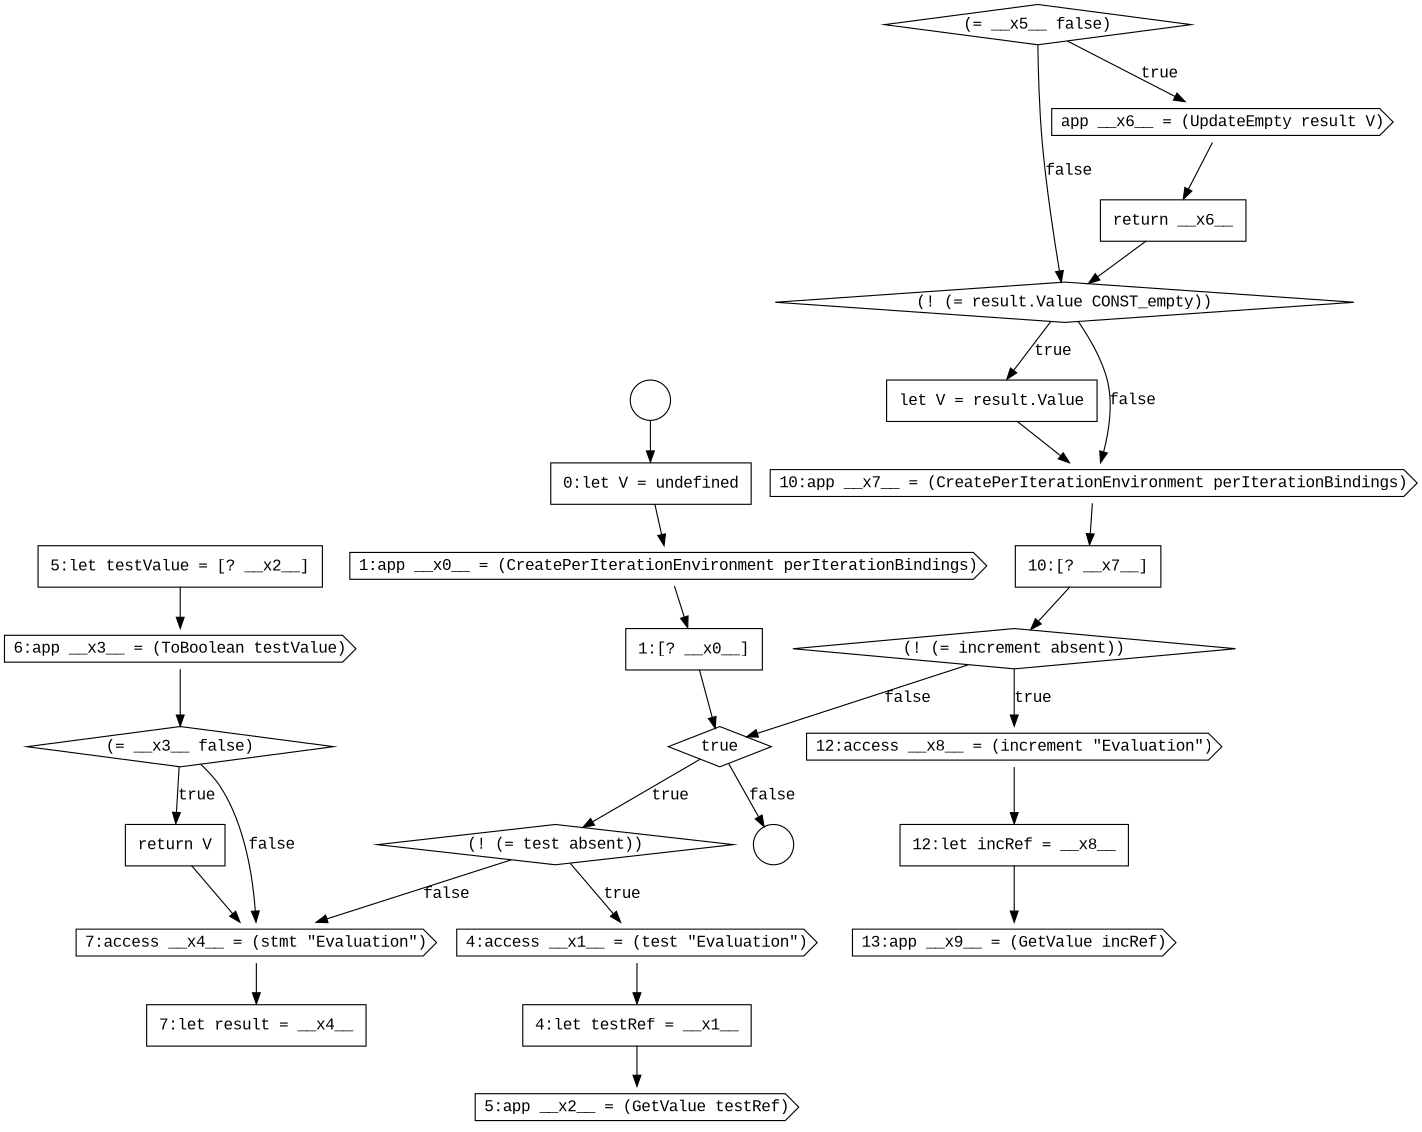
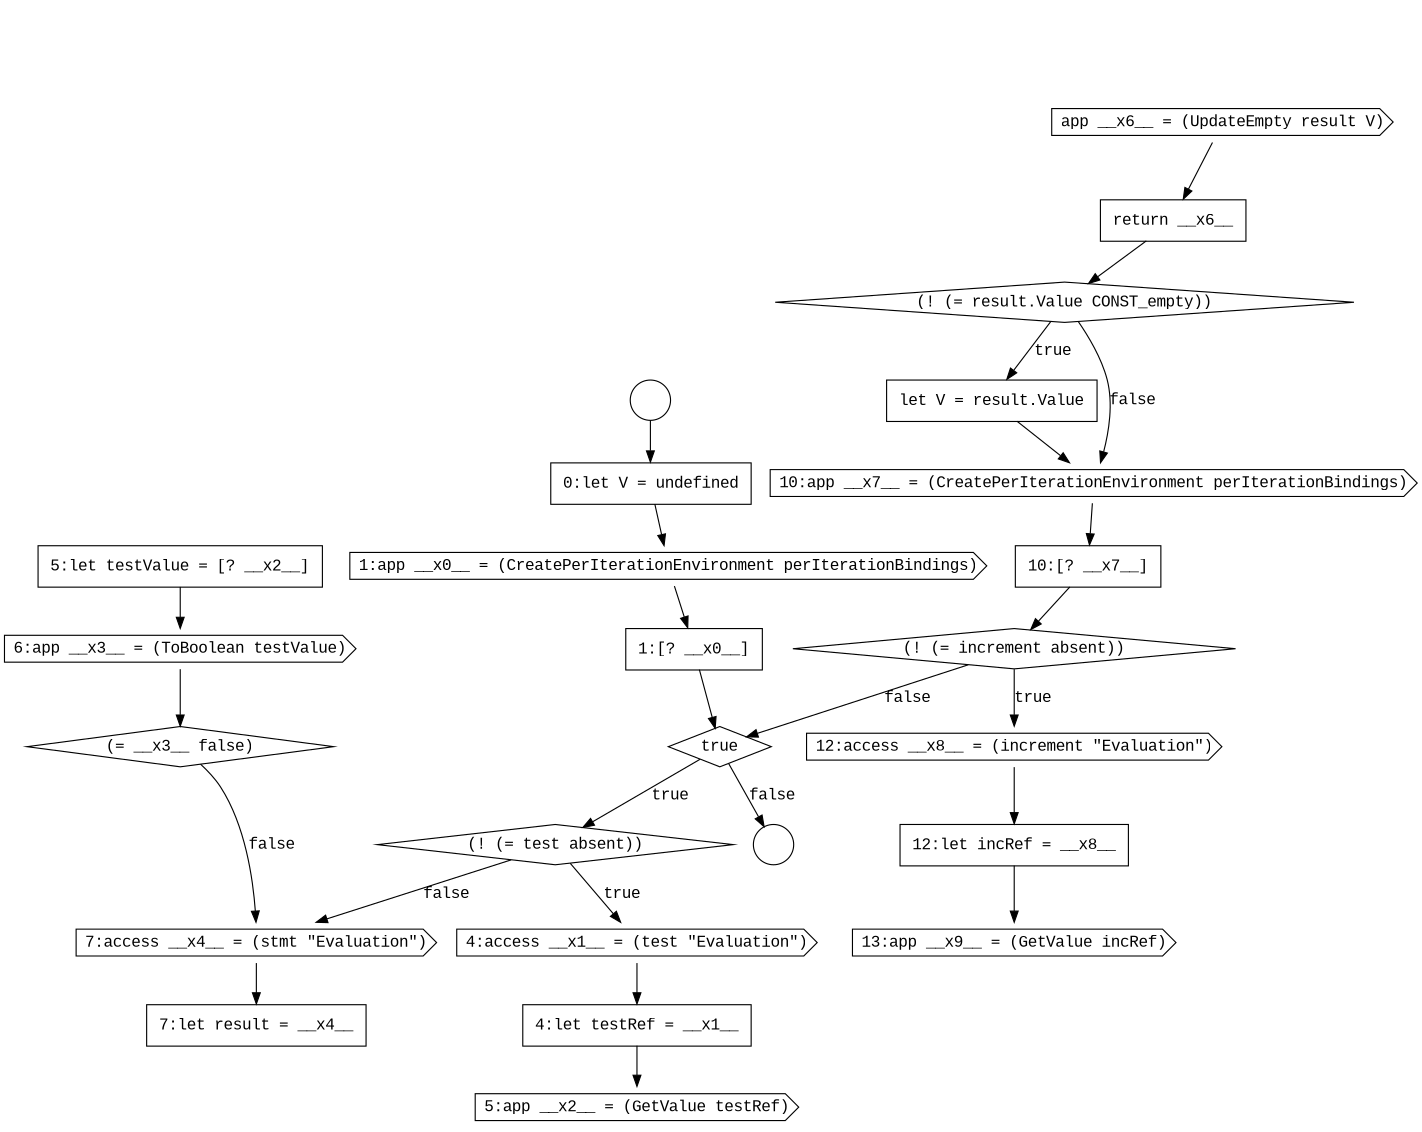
(1038, 25) -> none
(175, 845) -> none
